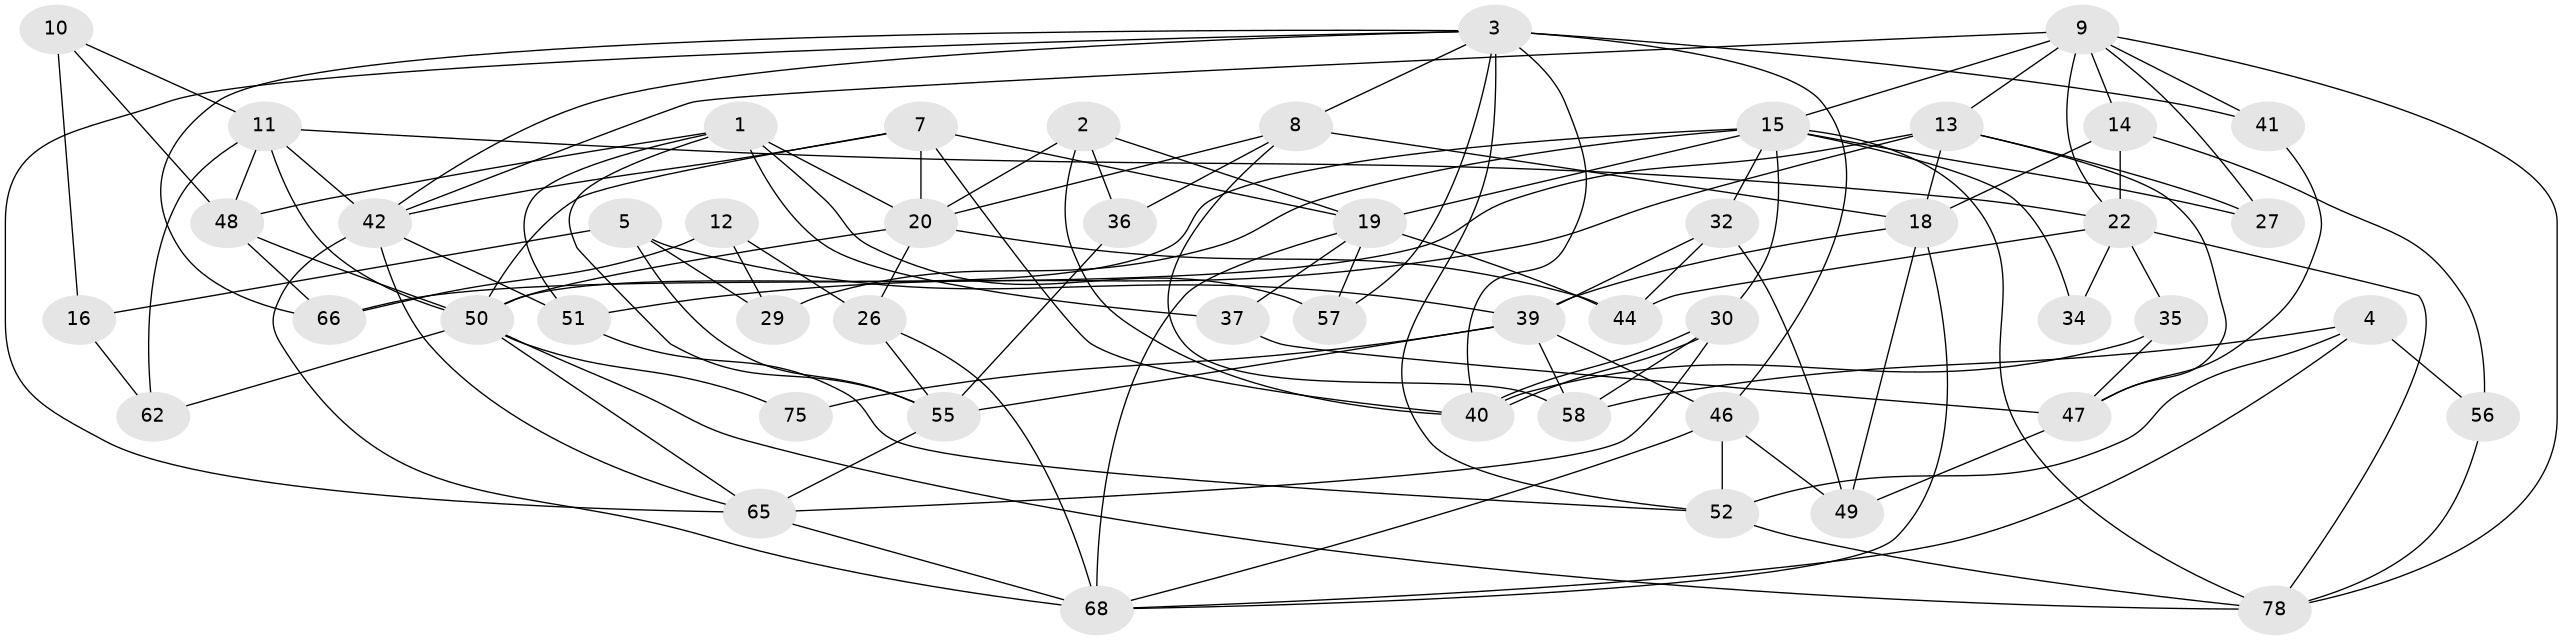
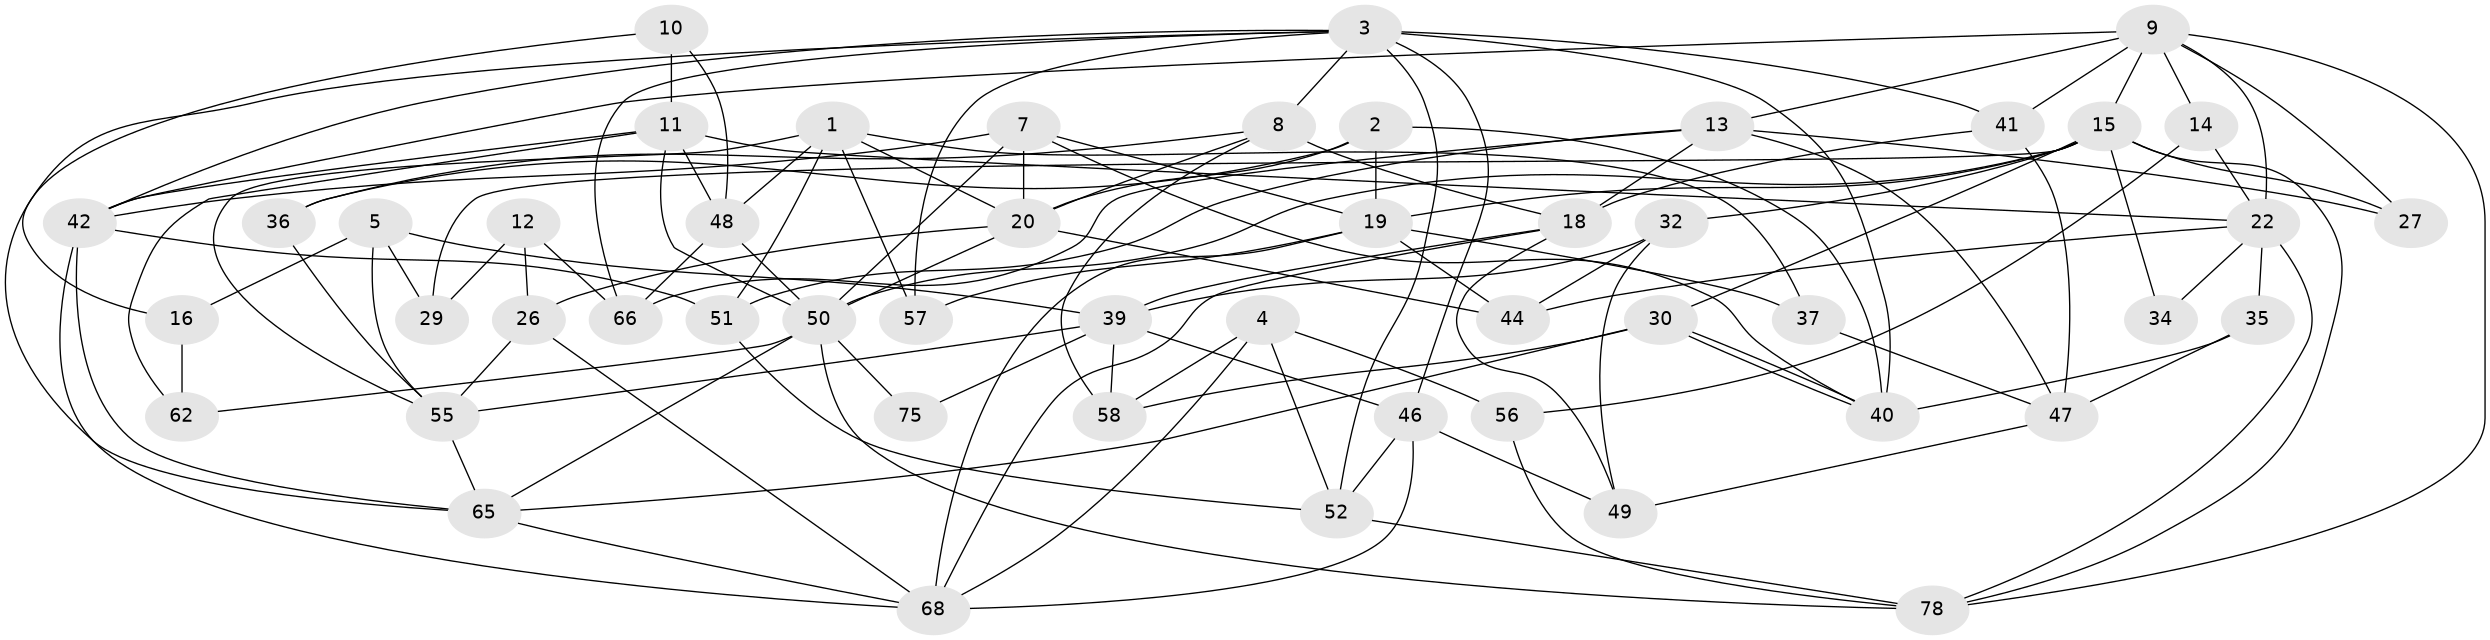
(2010, 180) -> (1739, 169)
